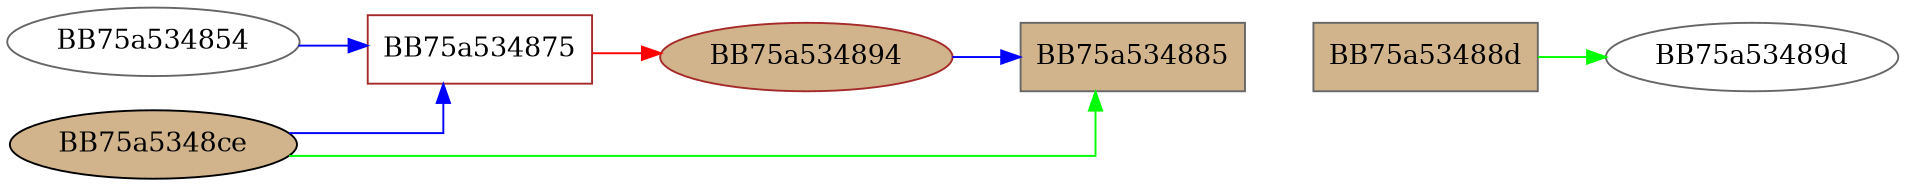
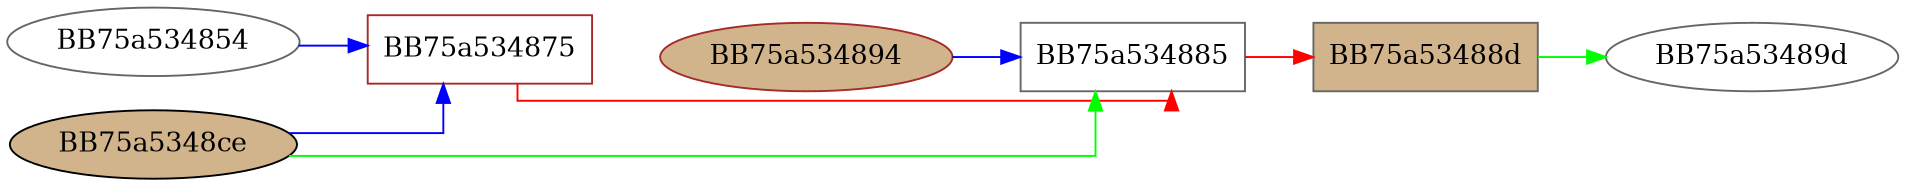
(617, 53) -> (837, 101)
(1133, 57) -> (1133, 57)
none -> (1270, 57)
